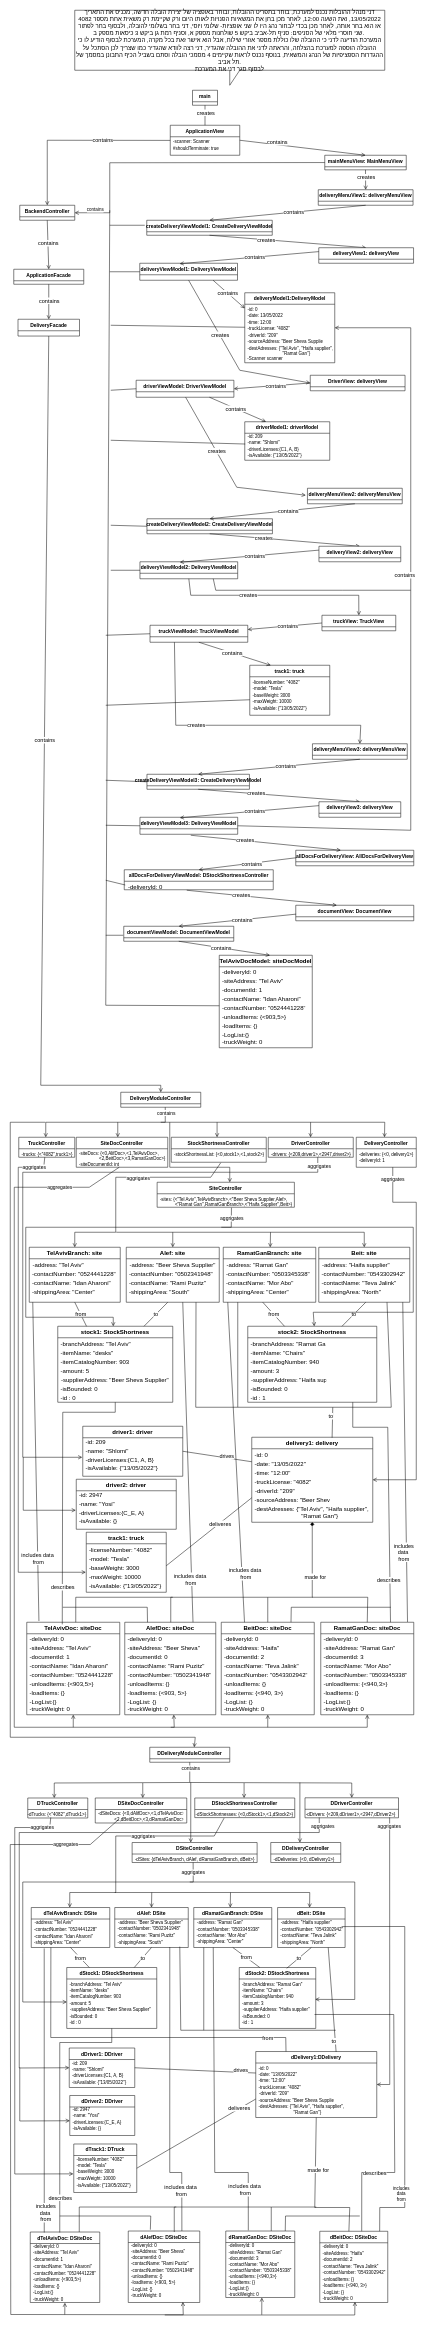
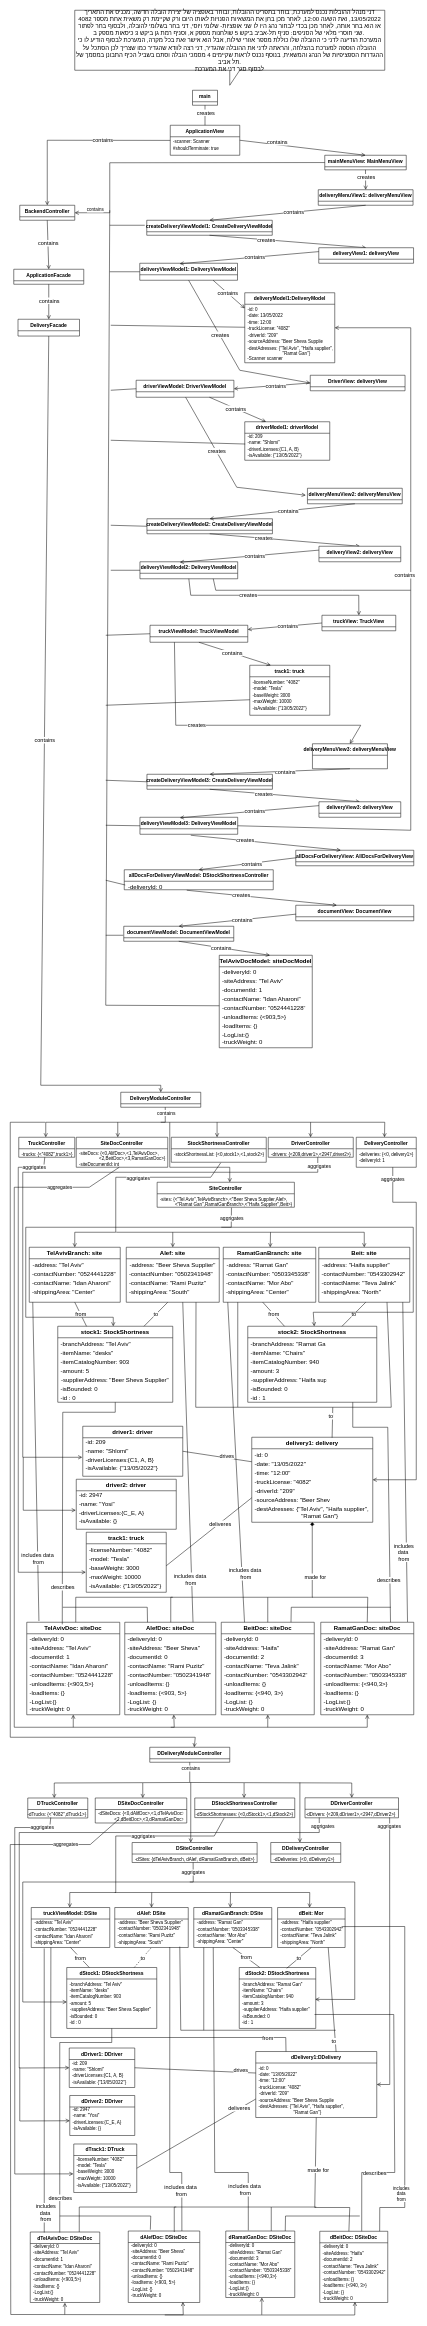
(360, 752) -> (350, 756)
(198, 782) -> (210, 782)
(70, 1913) -> (70, 1913)
(311, 1913) -> (311, 1913)
(144, 1956) -> (144, 1956)
